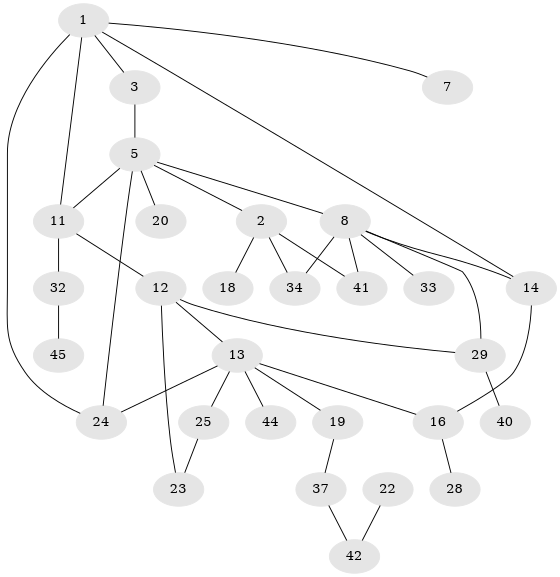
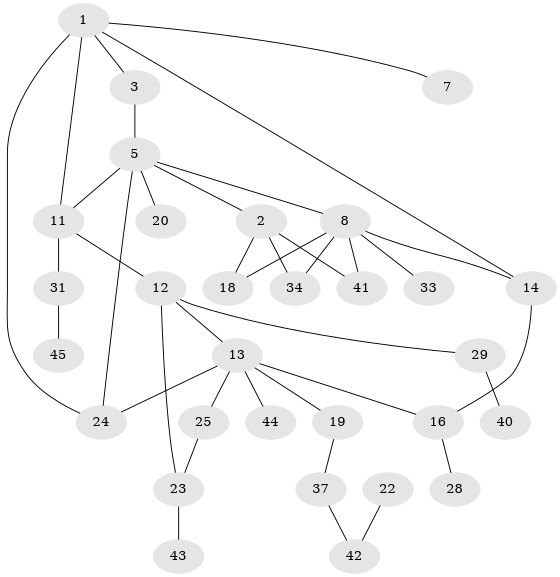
(447, 265) -> (287, 255)
(59, 288) -> (59, 288)
none -> (179, 556)
